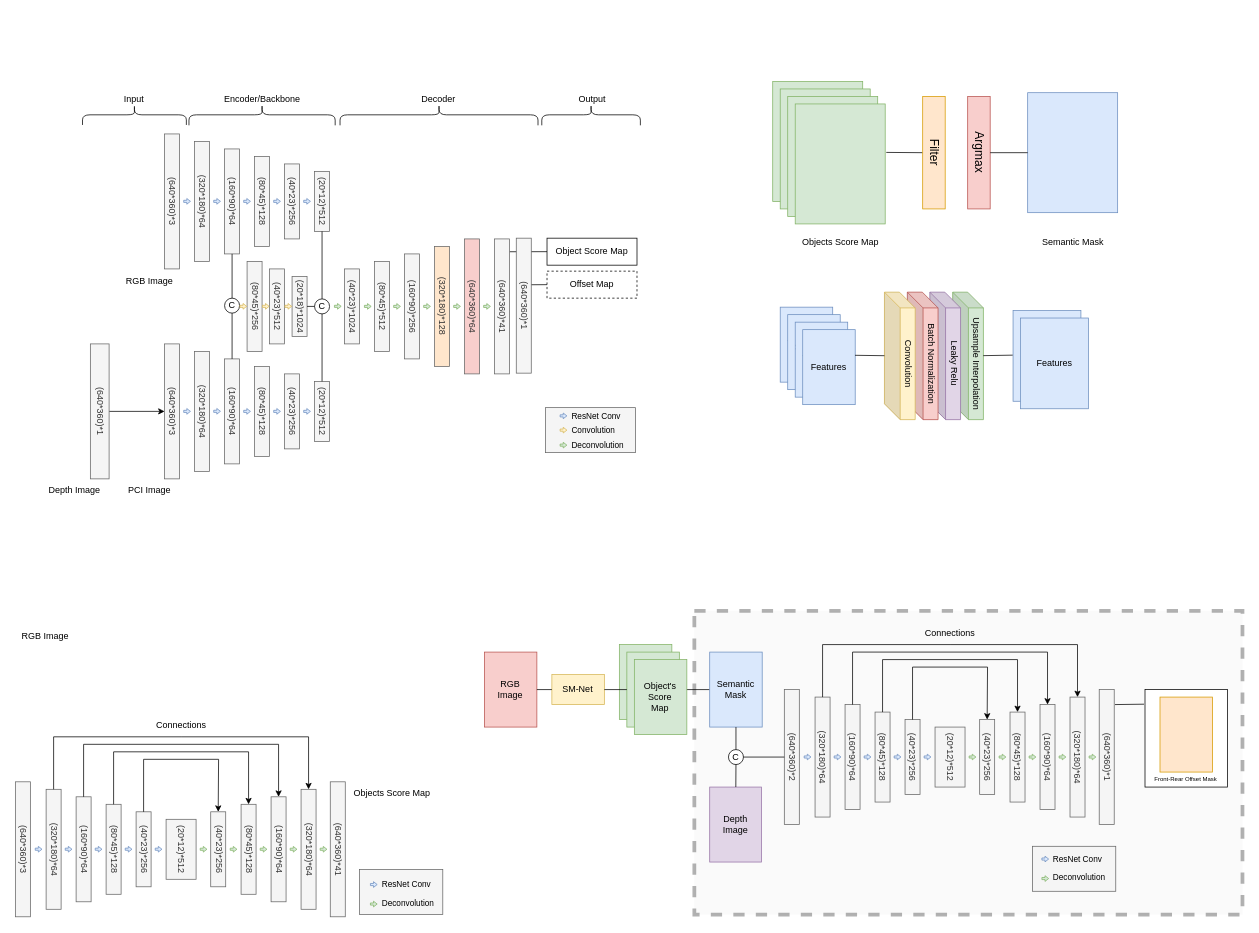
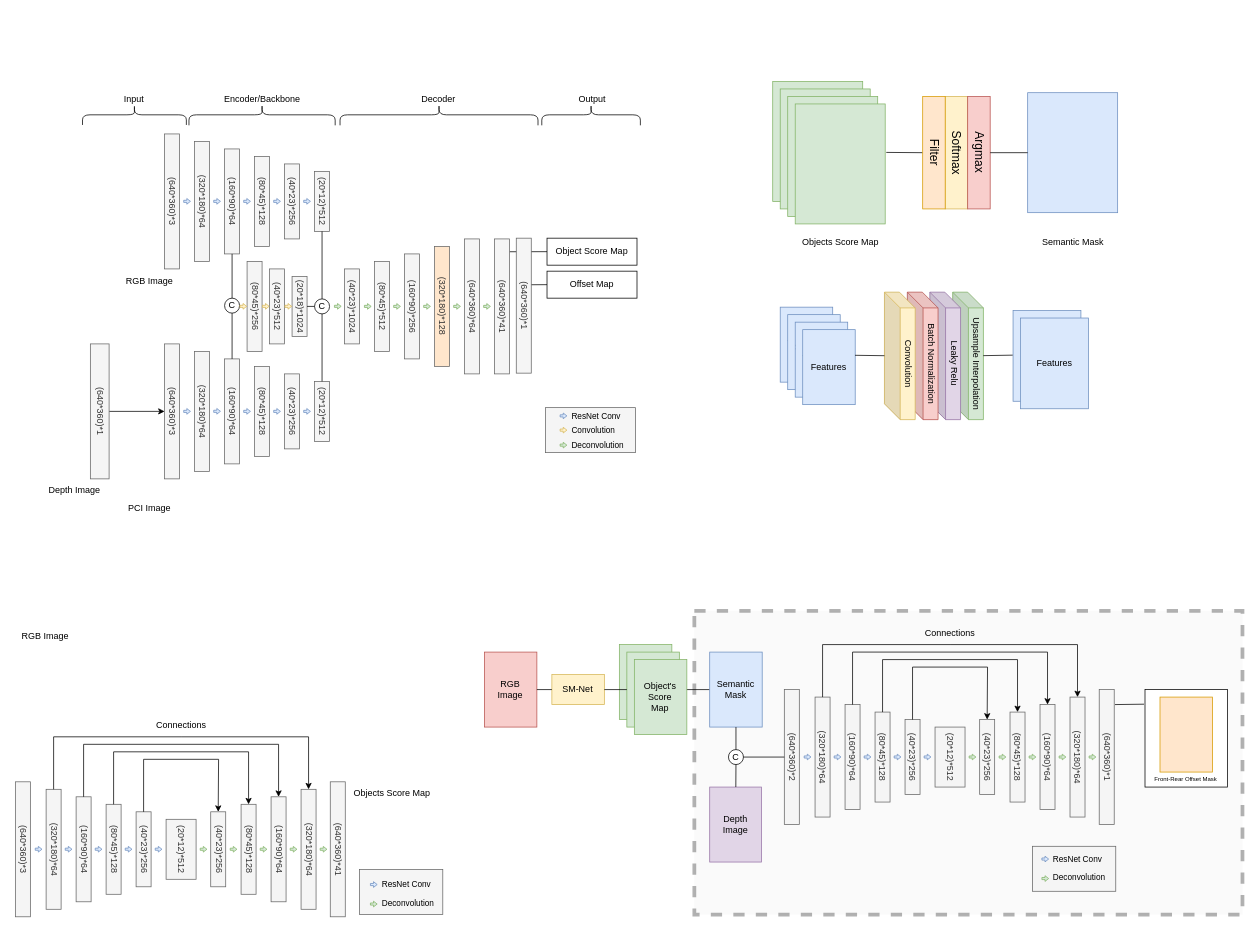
none -> (957, 153)
(592, 285) -> (592, 285)
(472, 306) -> (472, 306)
(150, 490) -> (150, 509)
